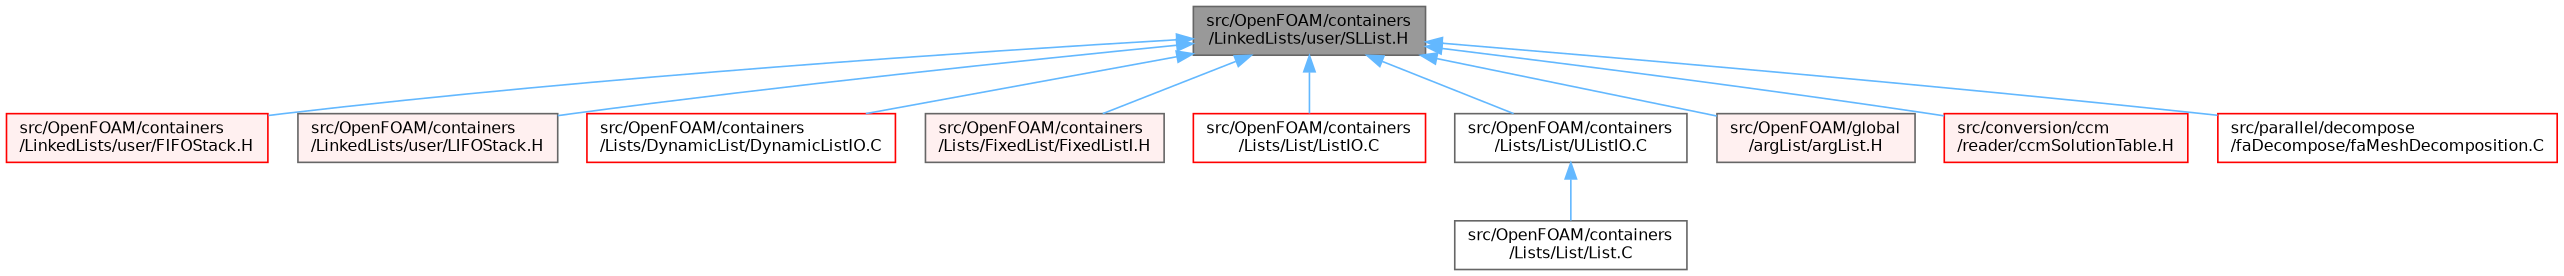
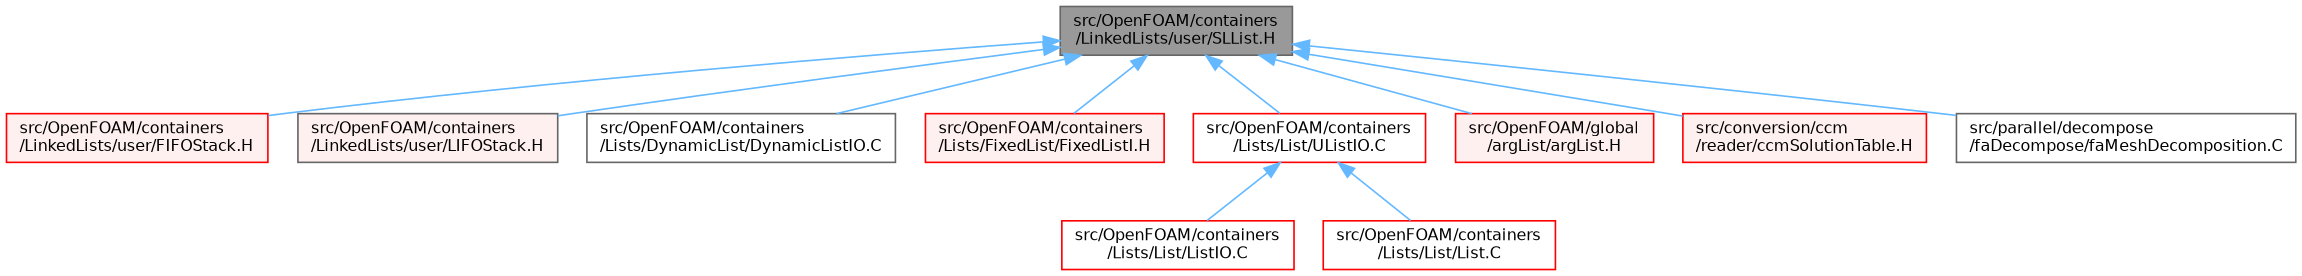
(1309, 93) -> (1237, 197)
(741, 138) -> (741, 138)
(1045, 138) -> (1045, 138)
(1571, 138) -> (1309, 138)
(1816, 138) -> (1555, 138)
(2388, 138) -> (2126, 138)
(1571, 245) -> (1439, 245)
